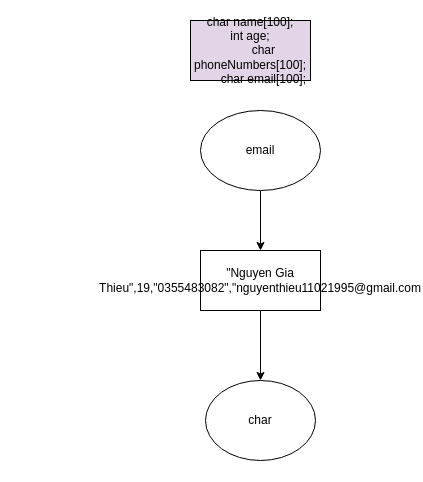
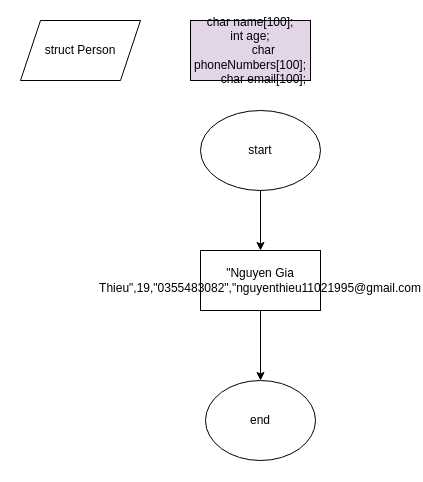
none -> (81, 51)
(261, 151) -> (261, 151)
(261, 421) -> (261, 421)
